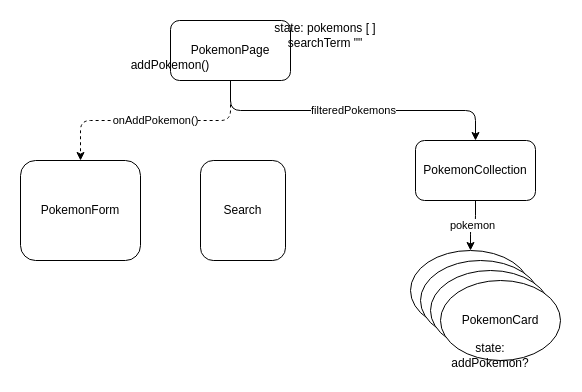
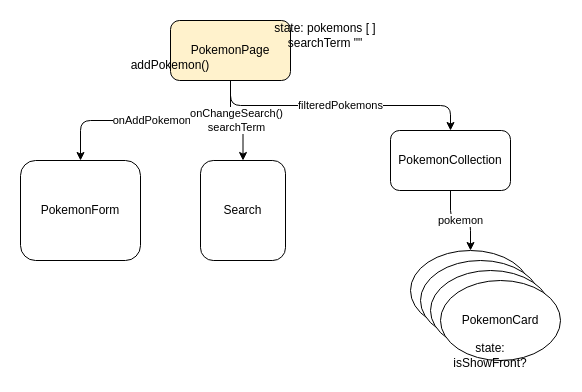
(231, 51) -> (231, 51)
(84, 122) -> (84, 122)
none -> (243, 132)
(476, 171) -> (451, 161)
(491, 356) -> (491, 356)
